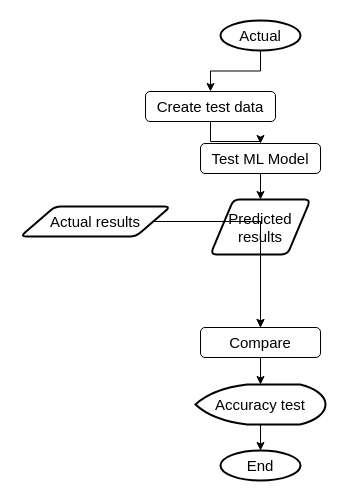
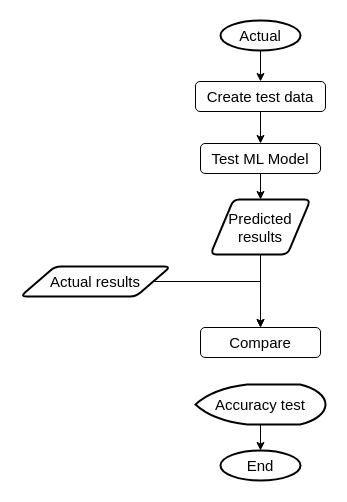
(211, 107) -> (261, 97)
(96, 222) -> (96, 282)
(261, 375) -> none
